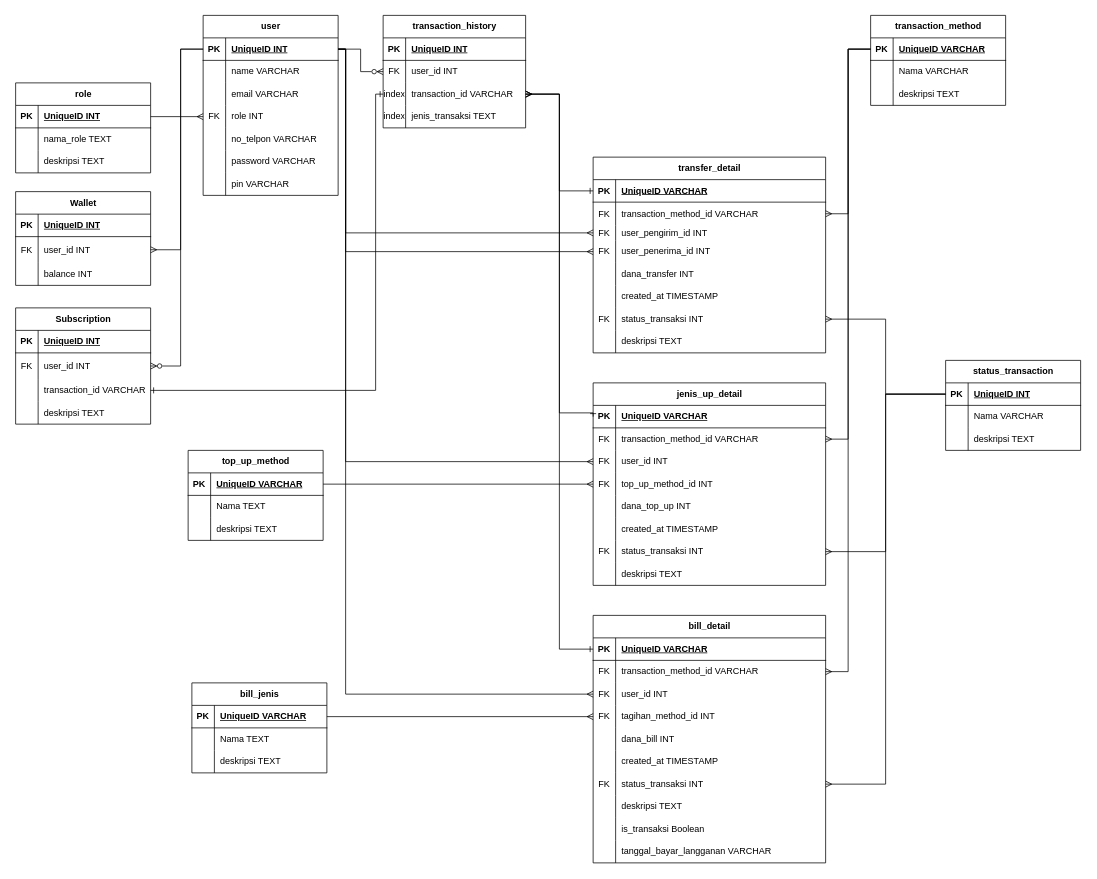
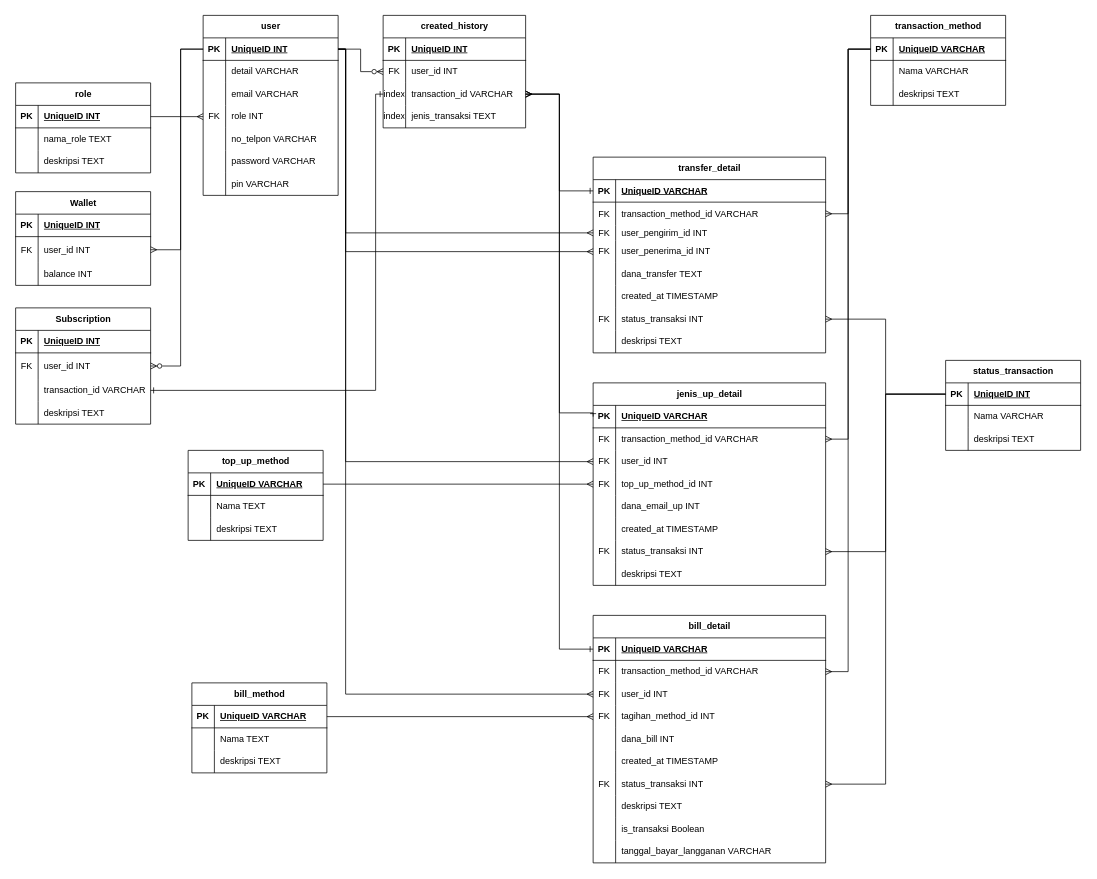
(455, 27) -> (455, 27)
(260, 72) -> (263, 72)
(663, 274) -> (666, 274)
(658, 507) -> (661, 507)
(260, 694) -> (260, 694)
